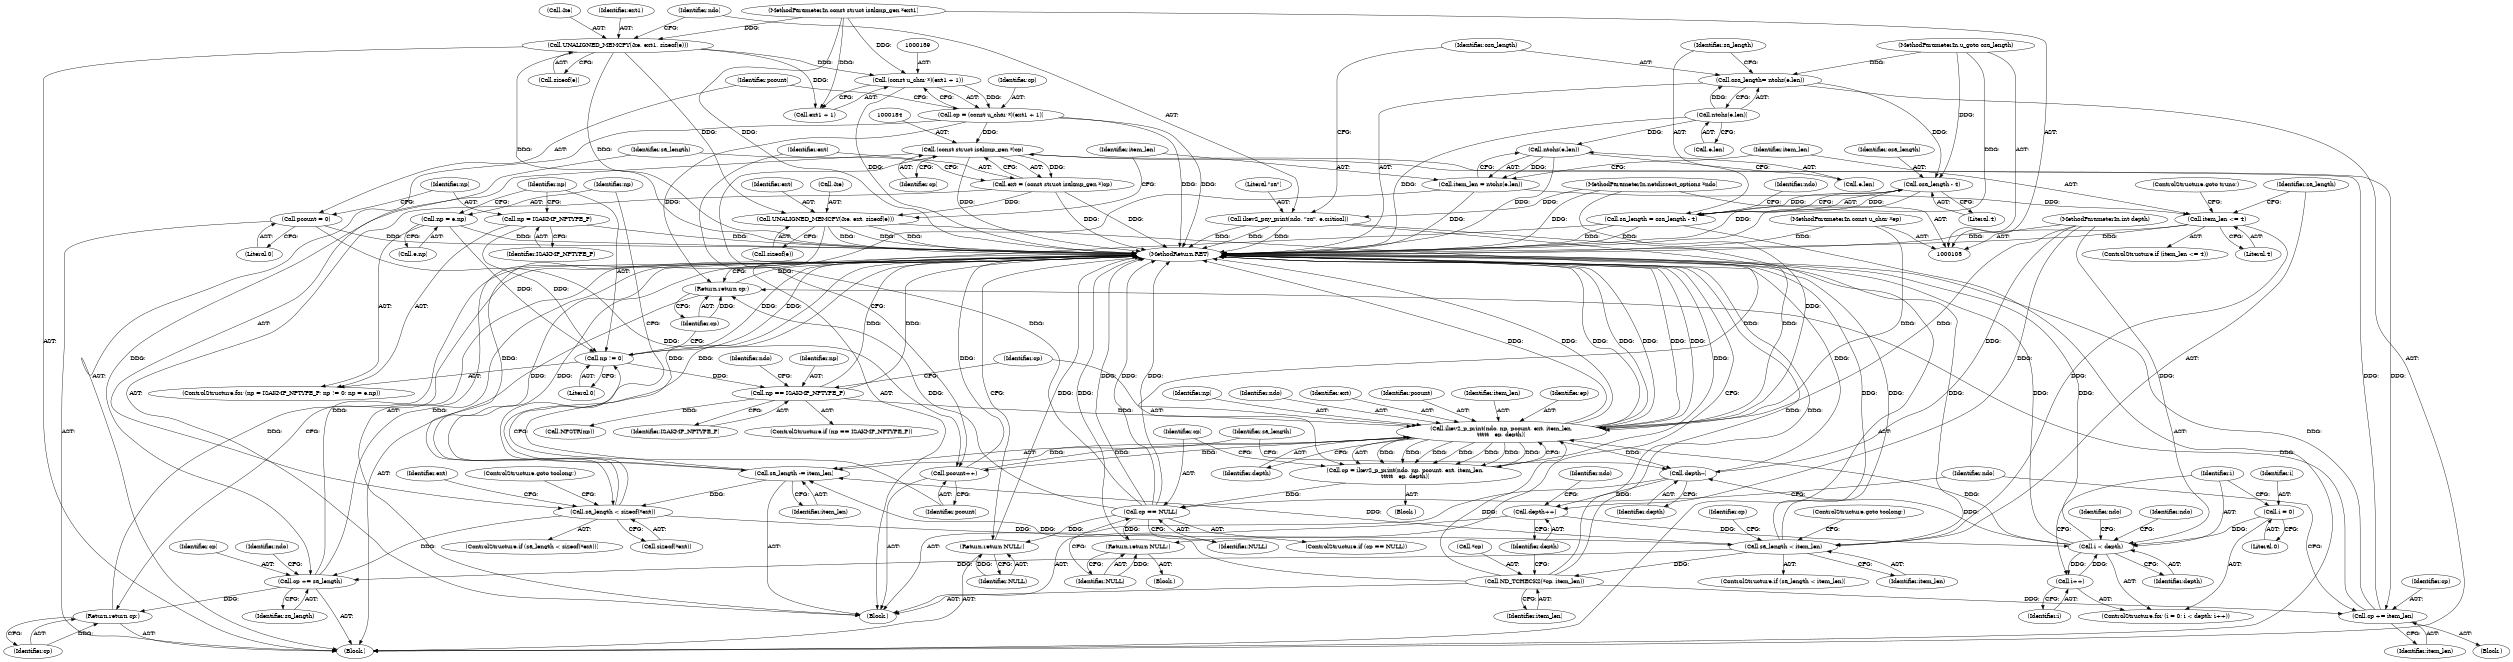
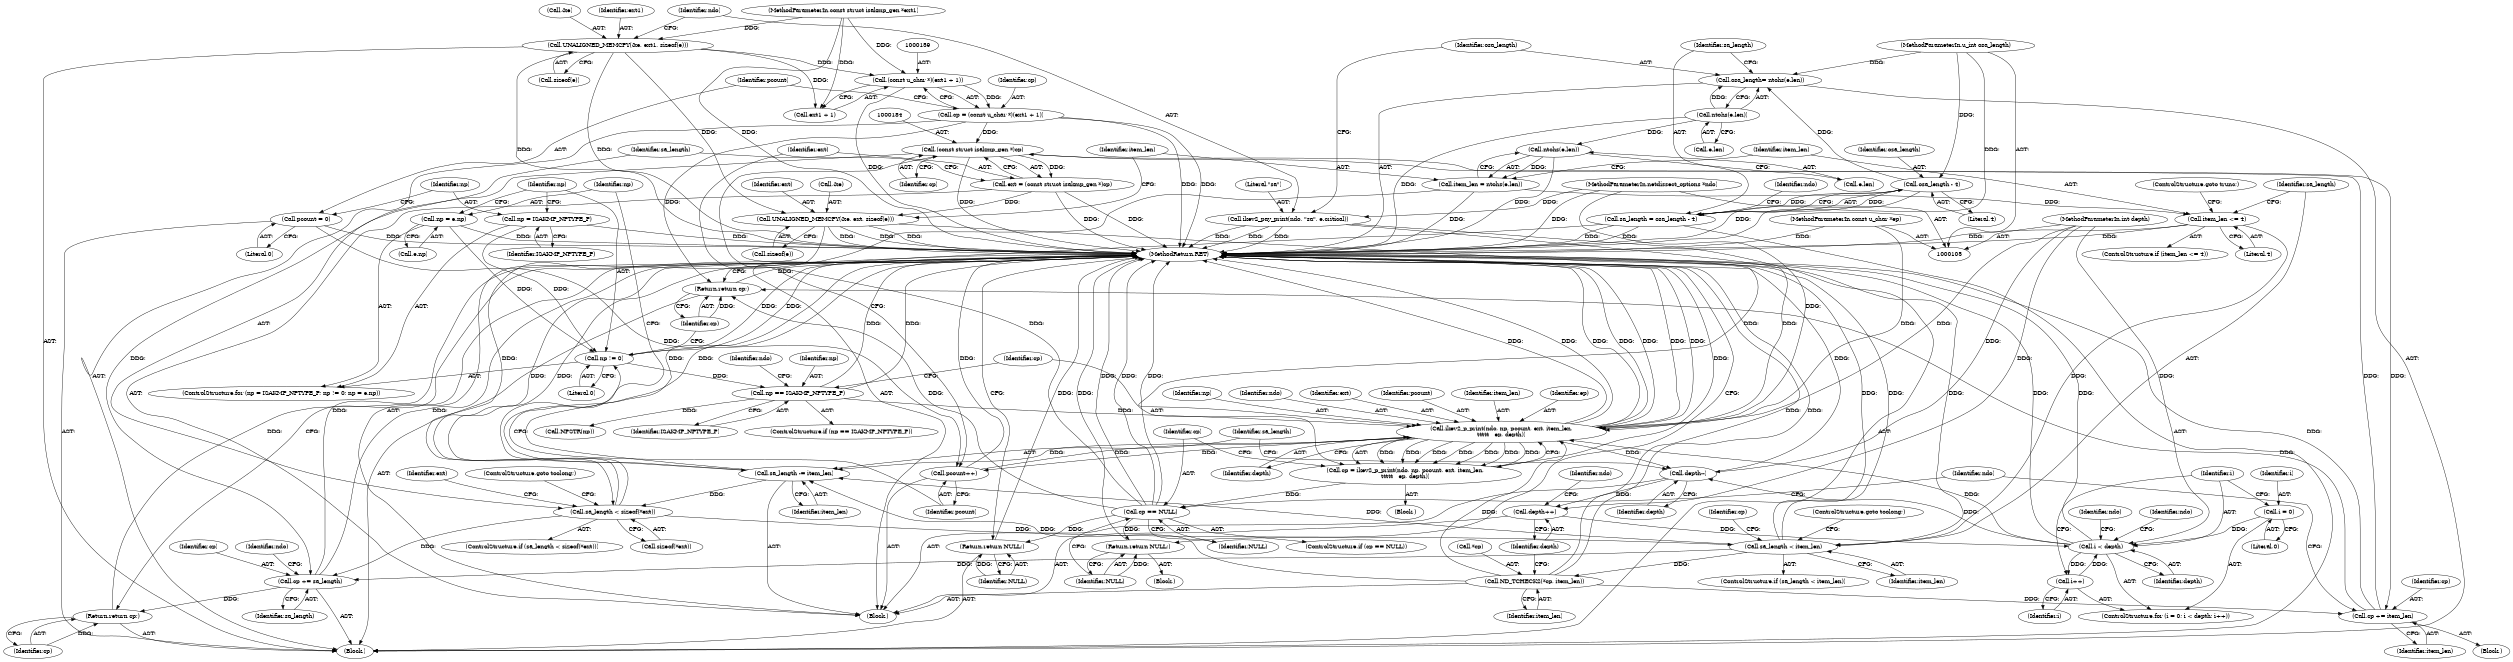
(1626, 19) -> none
(1956, 46) -> (1956, 46)
(1899, 107) -> (1830, 147)
